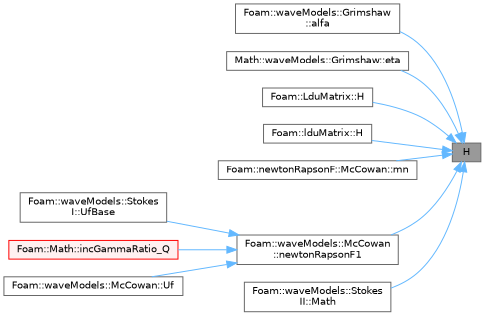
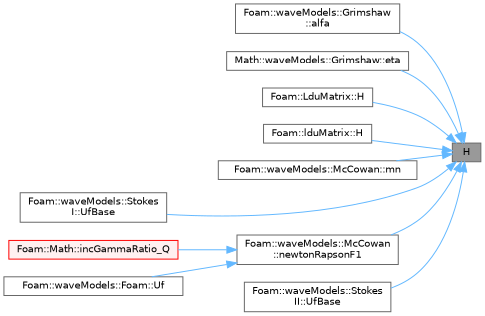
(318, 170) -> (318, 170)
(198, 227) -> (312, 211)
(93, 286) -> (93, 286)
(318, 297) -> (318, 297)
